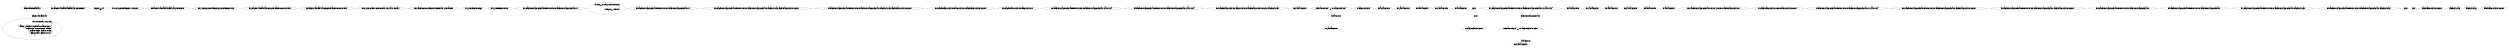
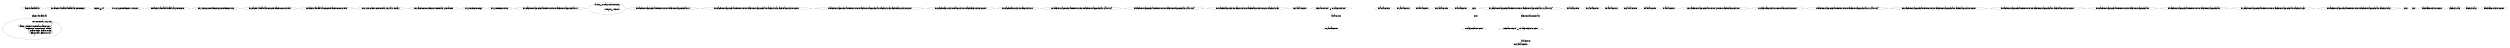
(32, 8) -> (32, 8)
(1364, 8) -> none
